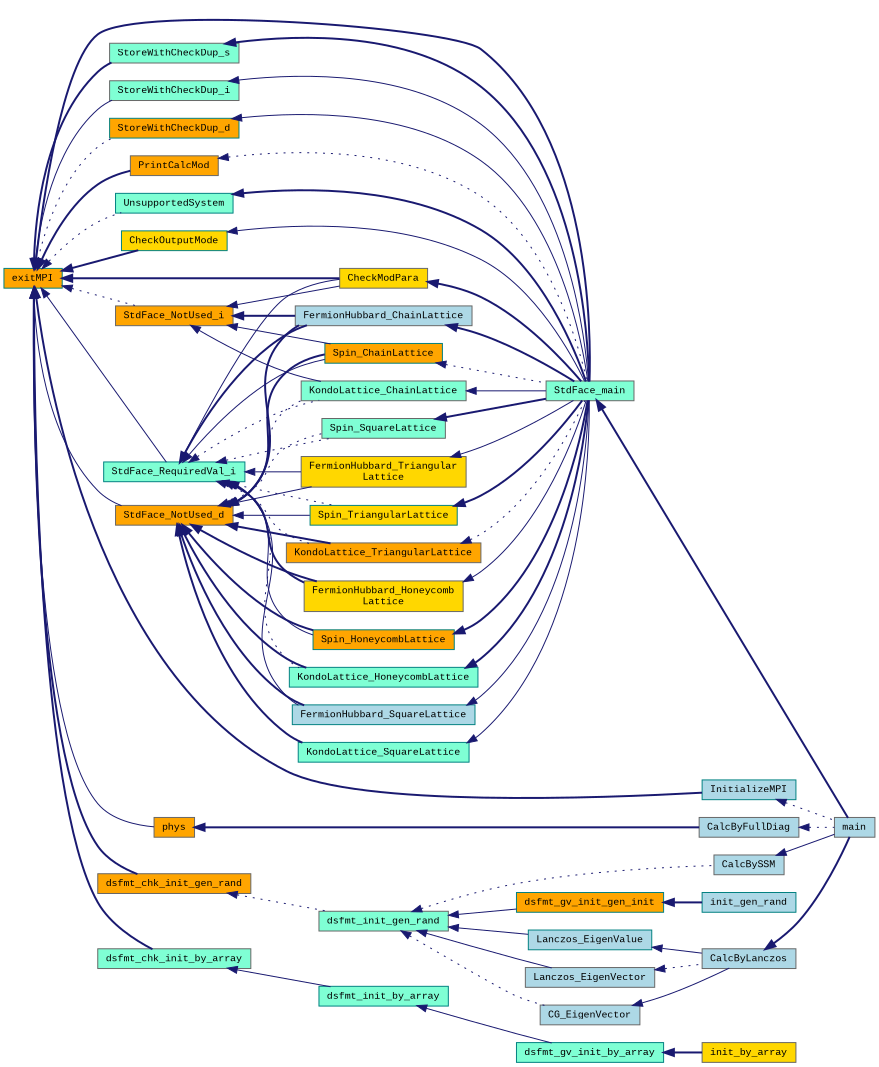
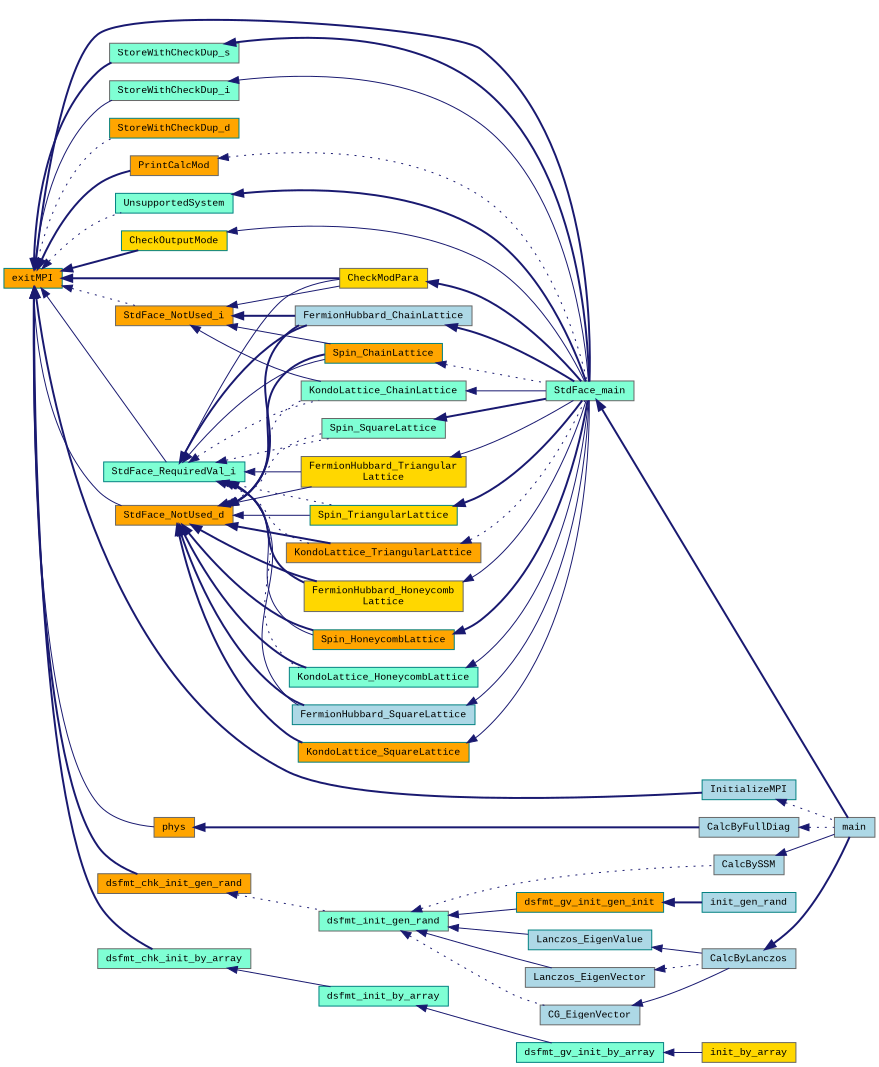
(482, 162) -> none
(556, 543) -> (556, 543)
(384, 752) -> (384, 752)
(688, 1052) -> (688, 1052)
